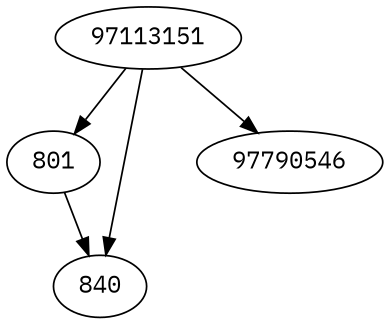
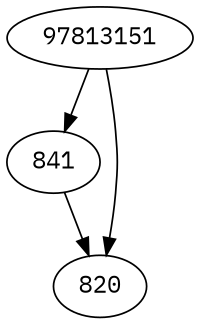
(148, 38) -> (100, 38)
(53, 162) -> (53, 162)
(290, 162) -> none
(100, 286) -> (100, 286)
